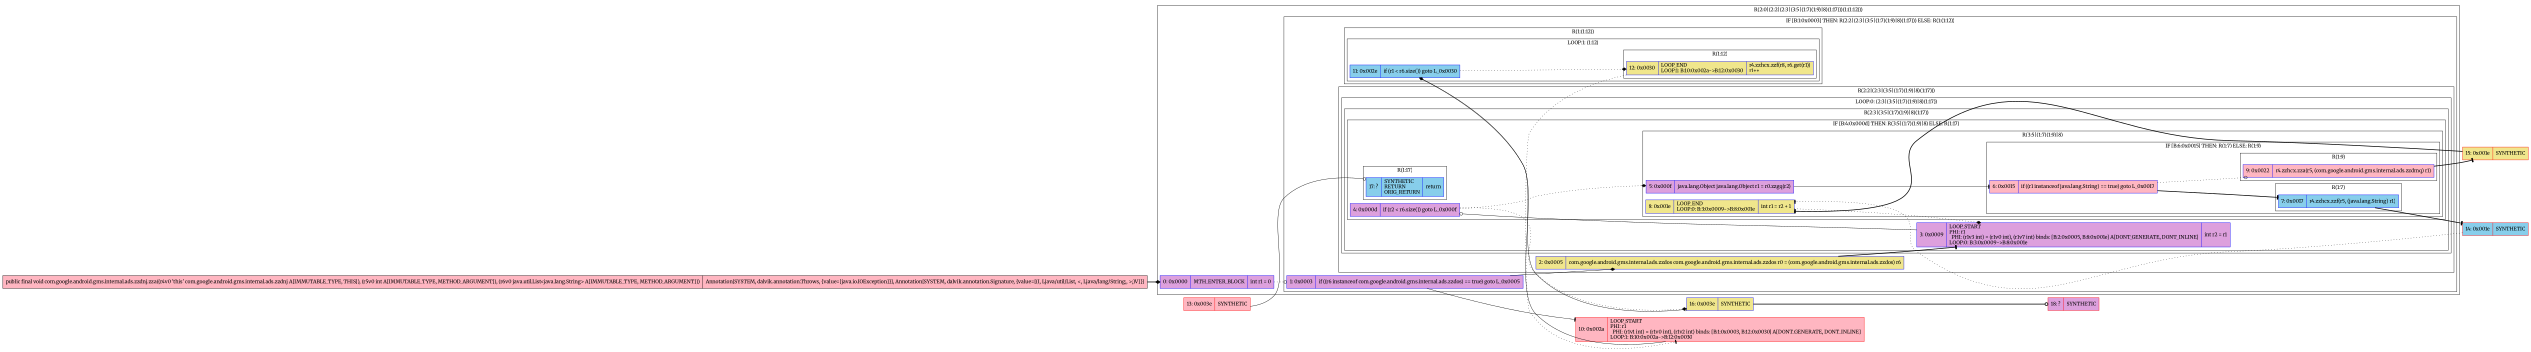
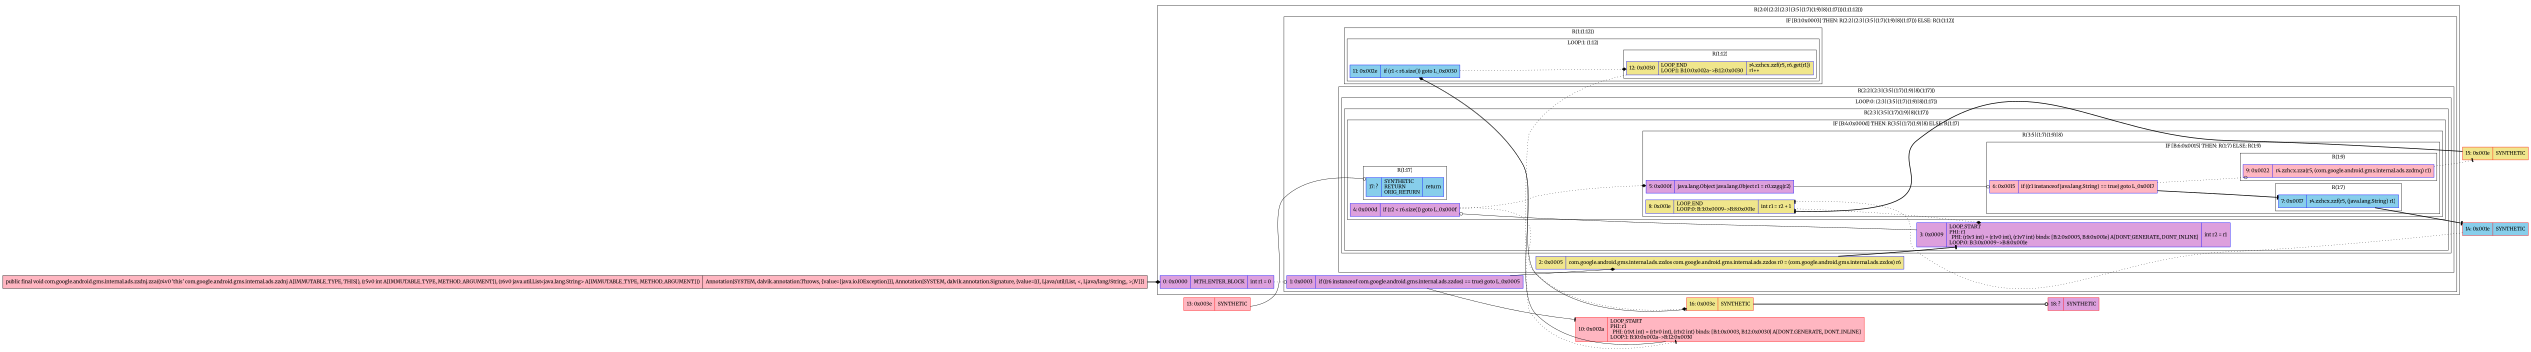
(1780, 65) -> (1780, 65)
(2462, 162) -> (2462, 162)
(1891, 187) -> (1890, 187)
(1720, 304) -> (1720, 304)
